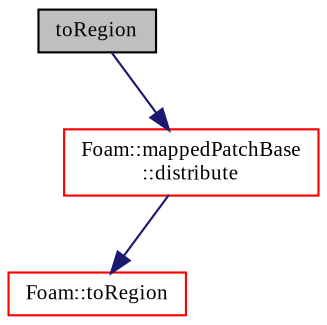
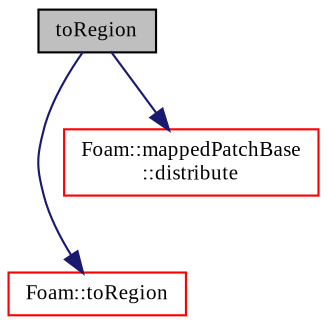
(146, 225) -> (39, 152)
